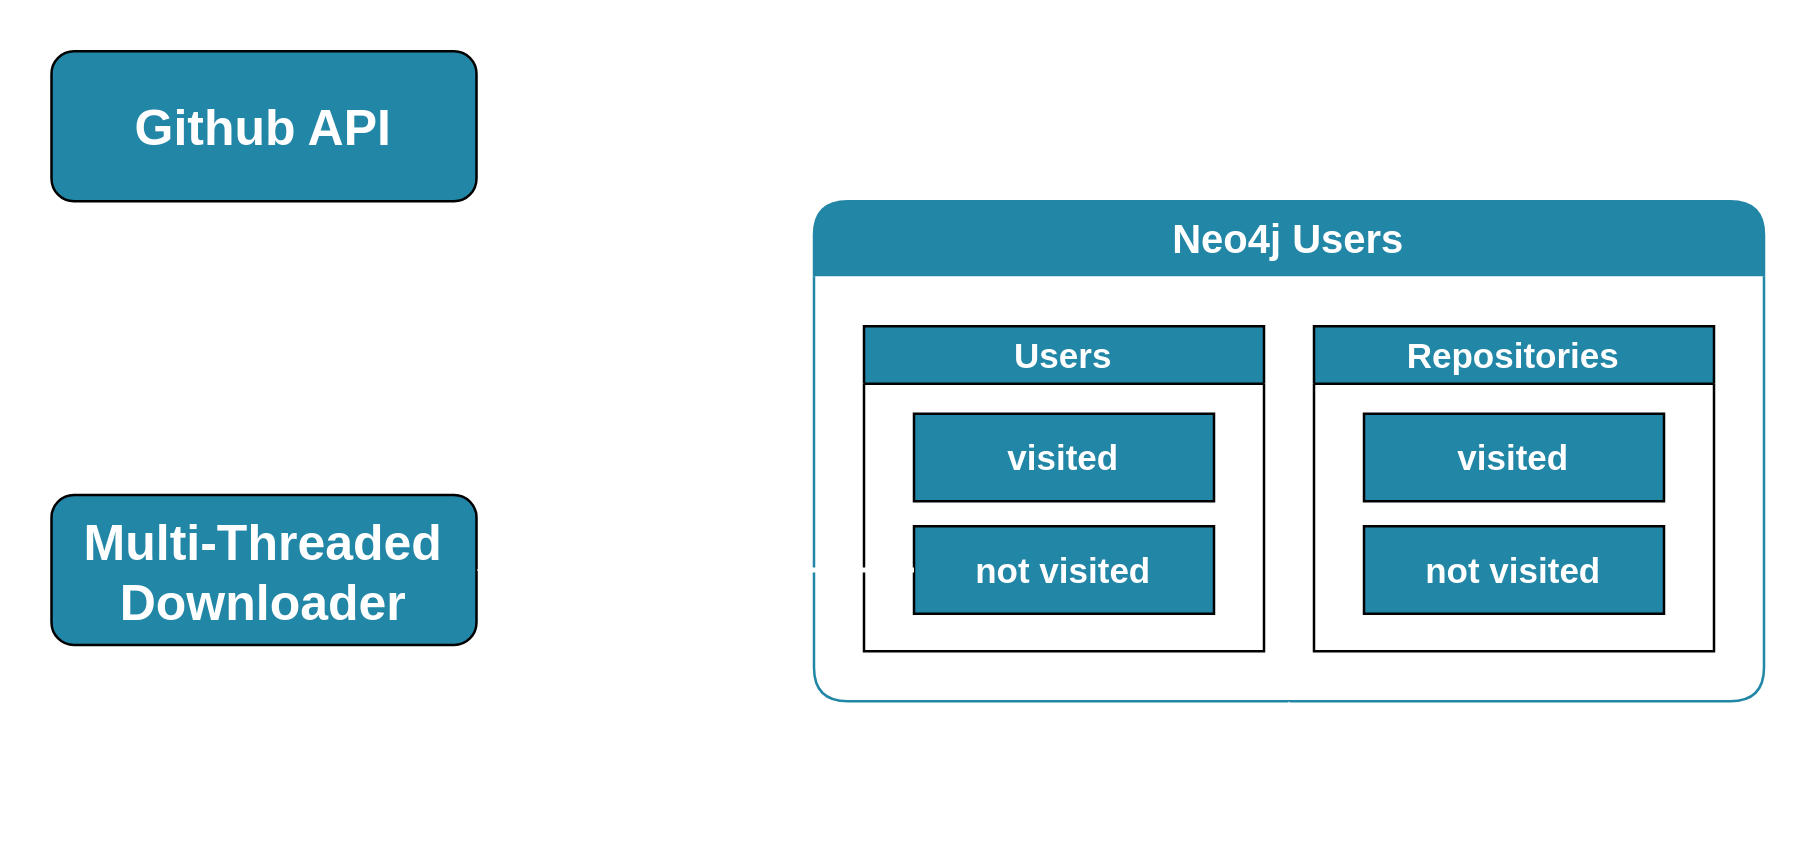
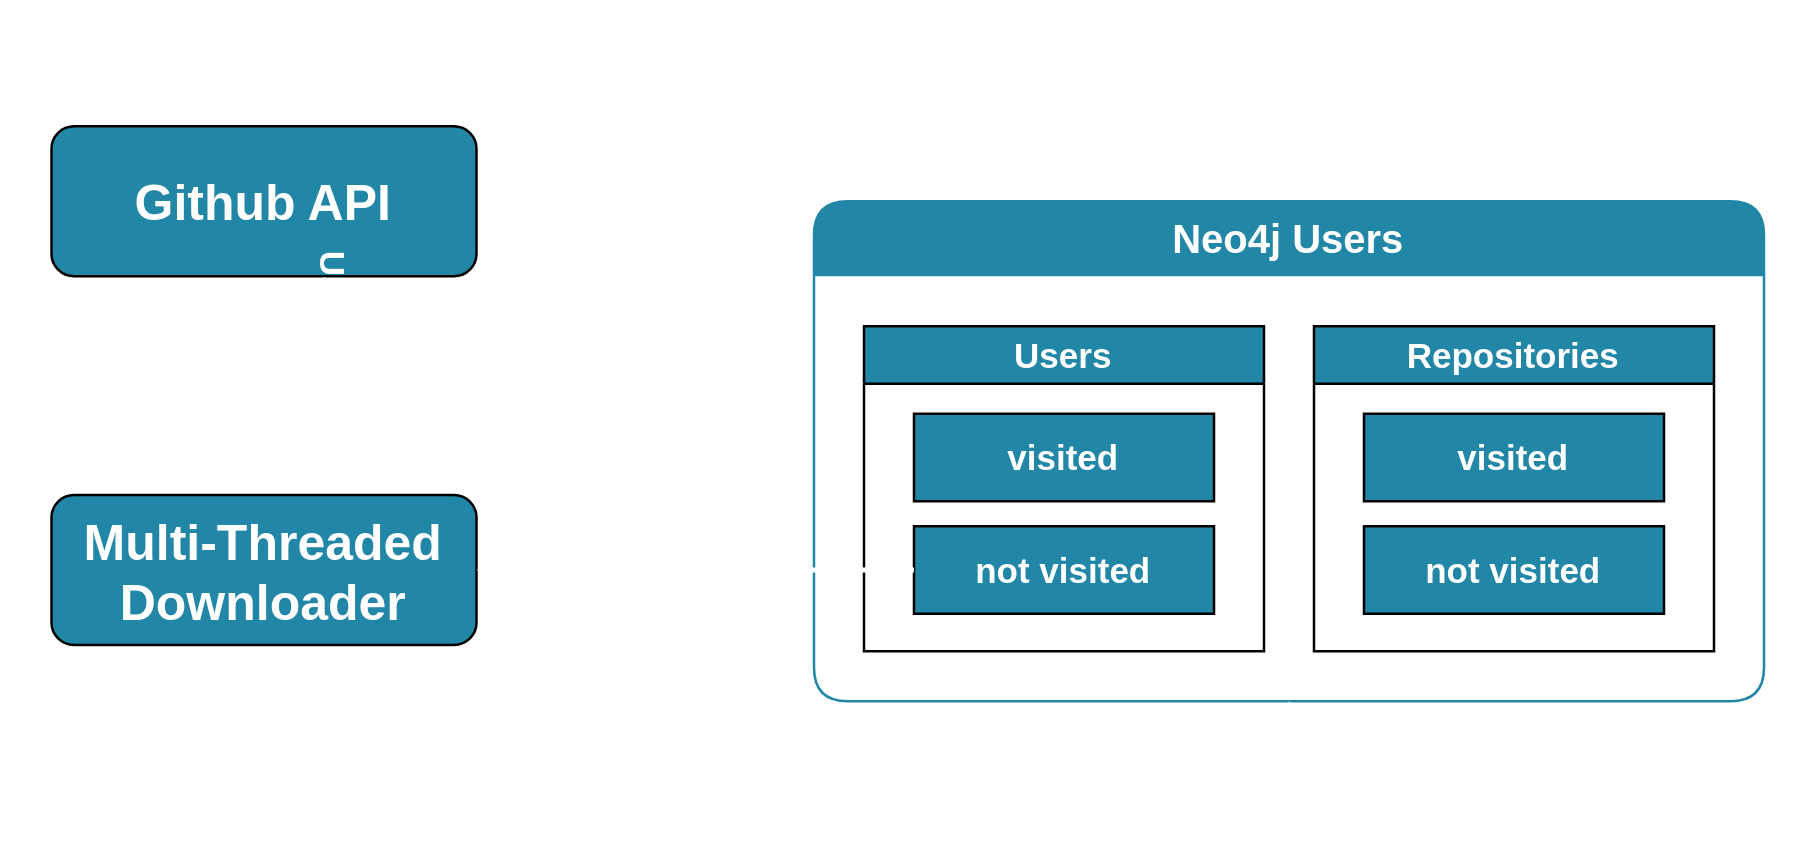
(264, 126) -> (264, 201)
